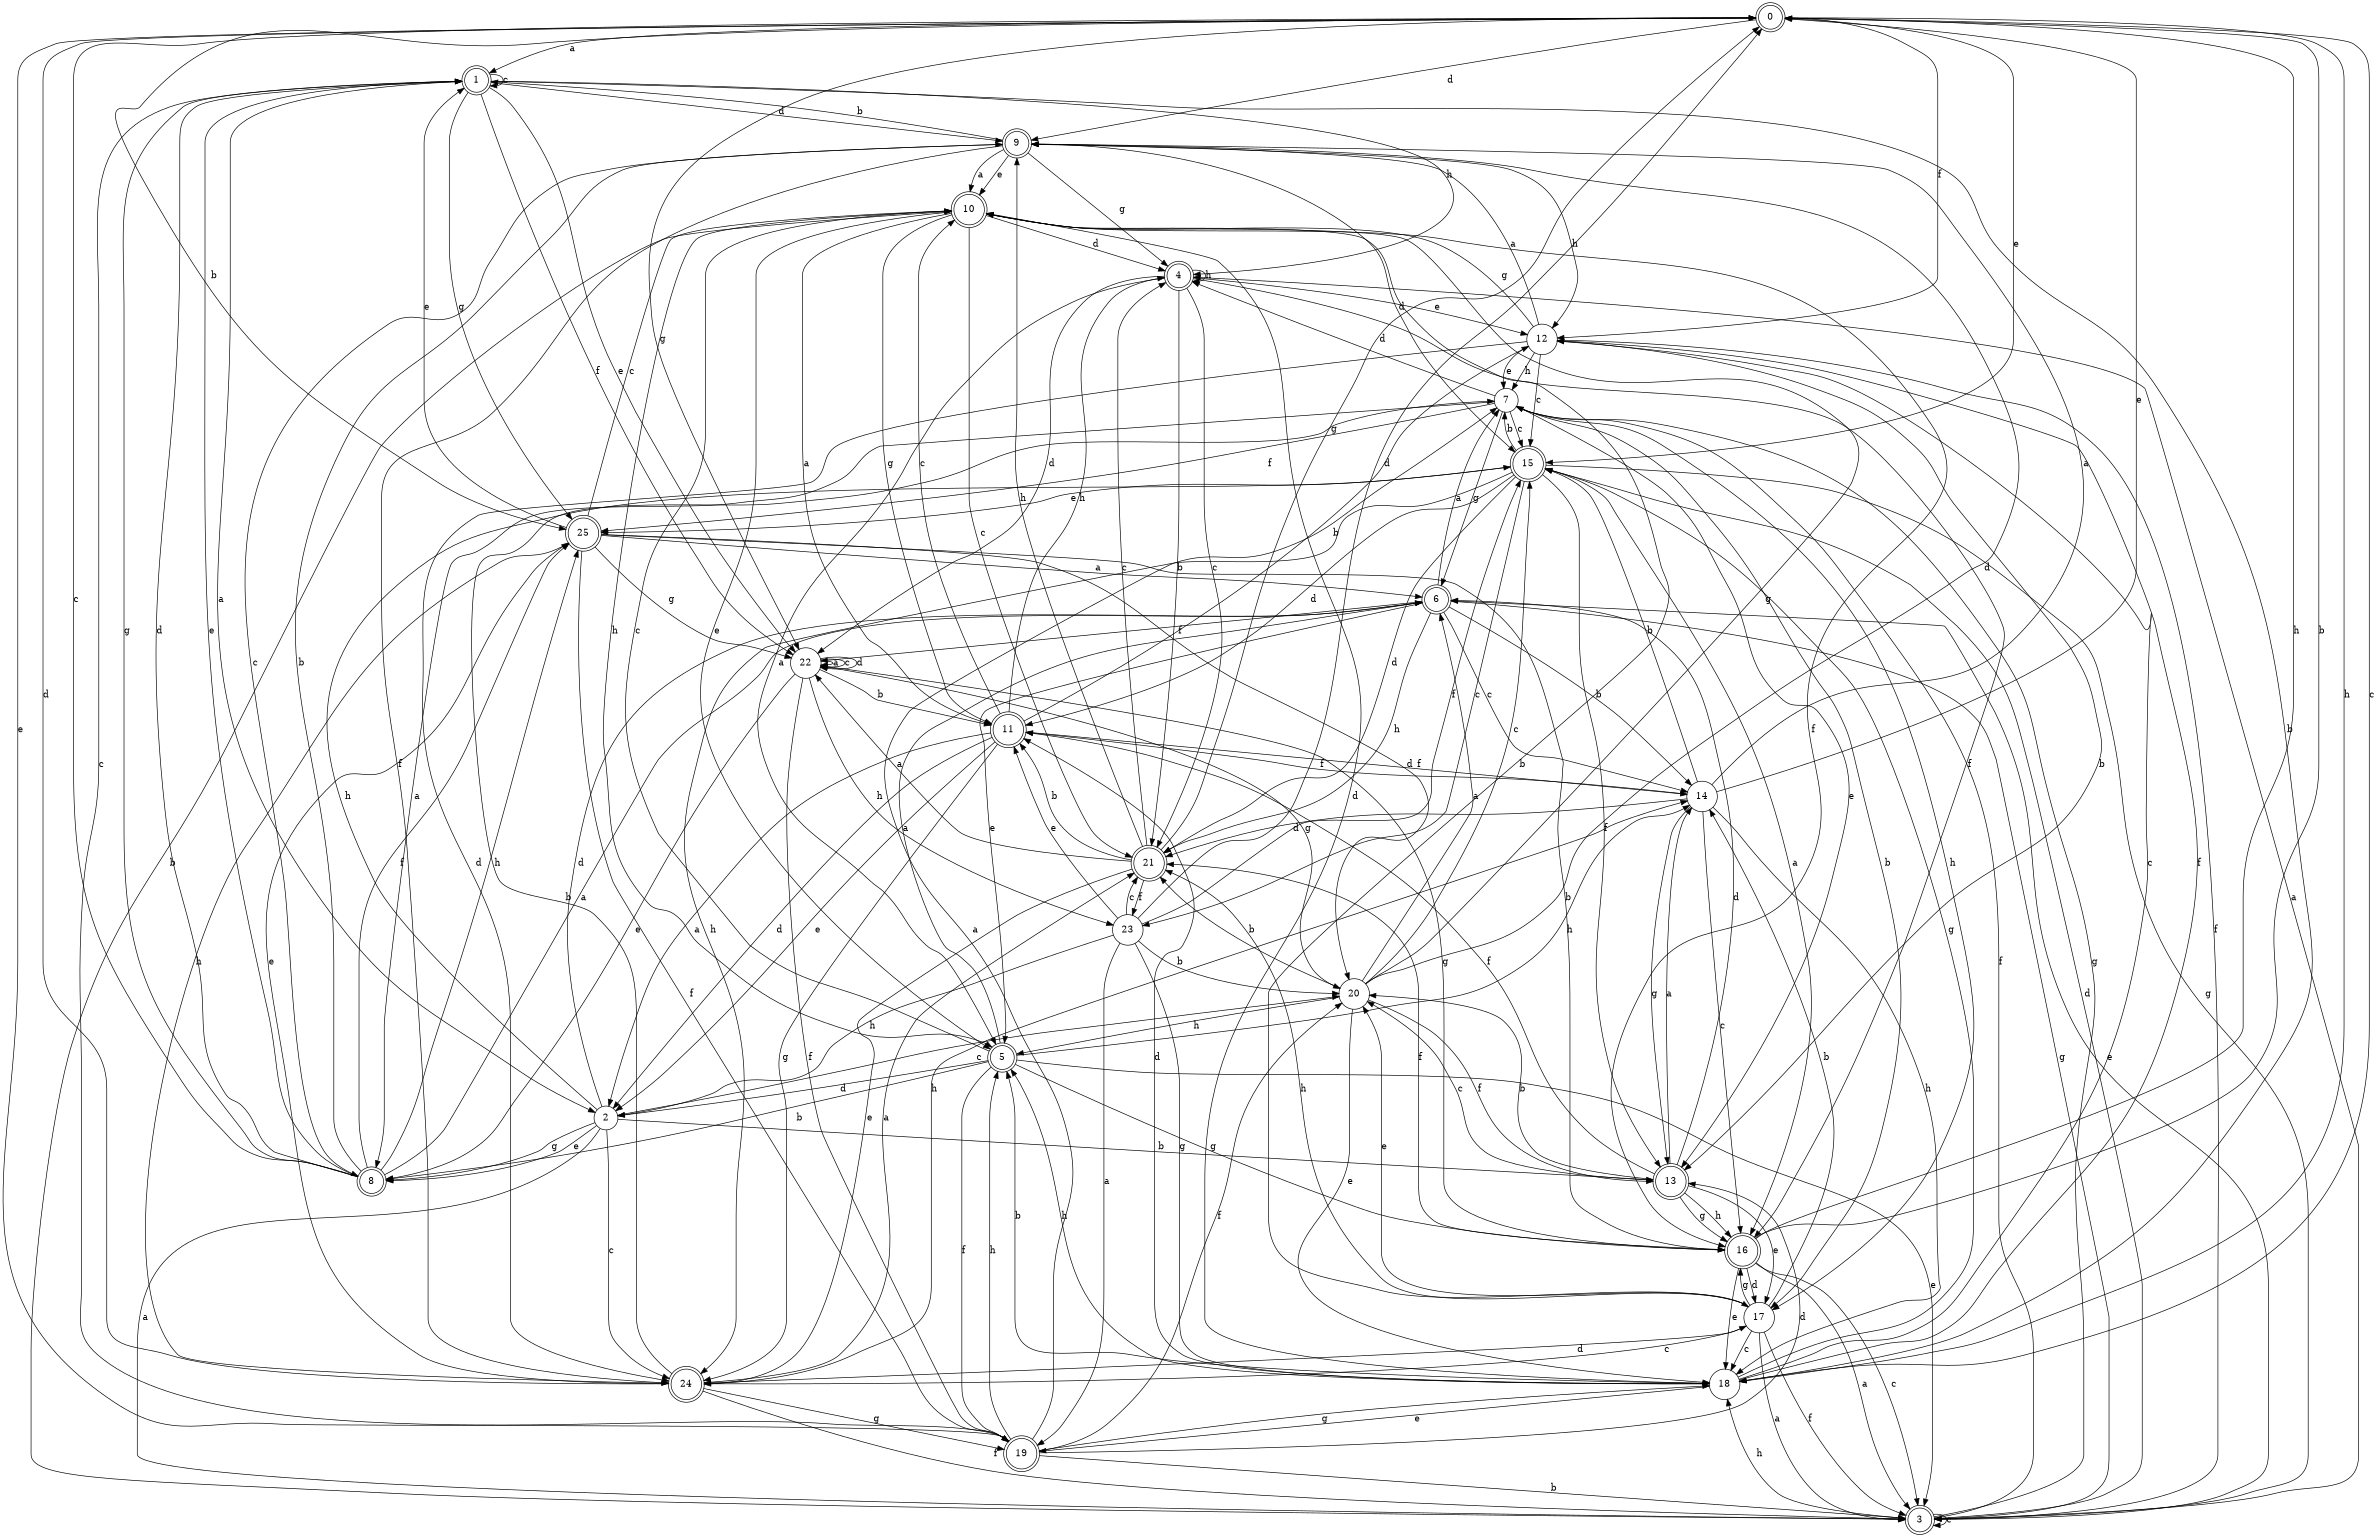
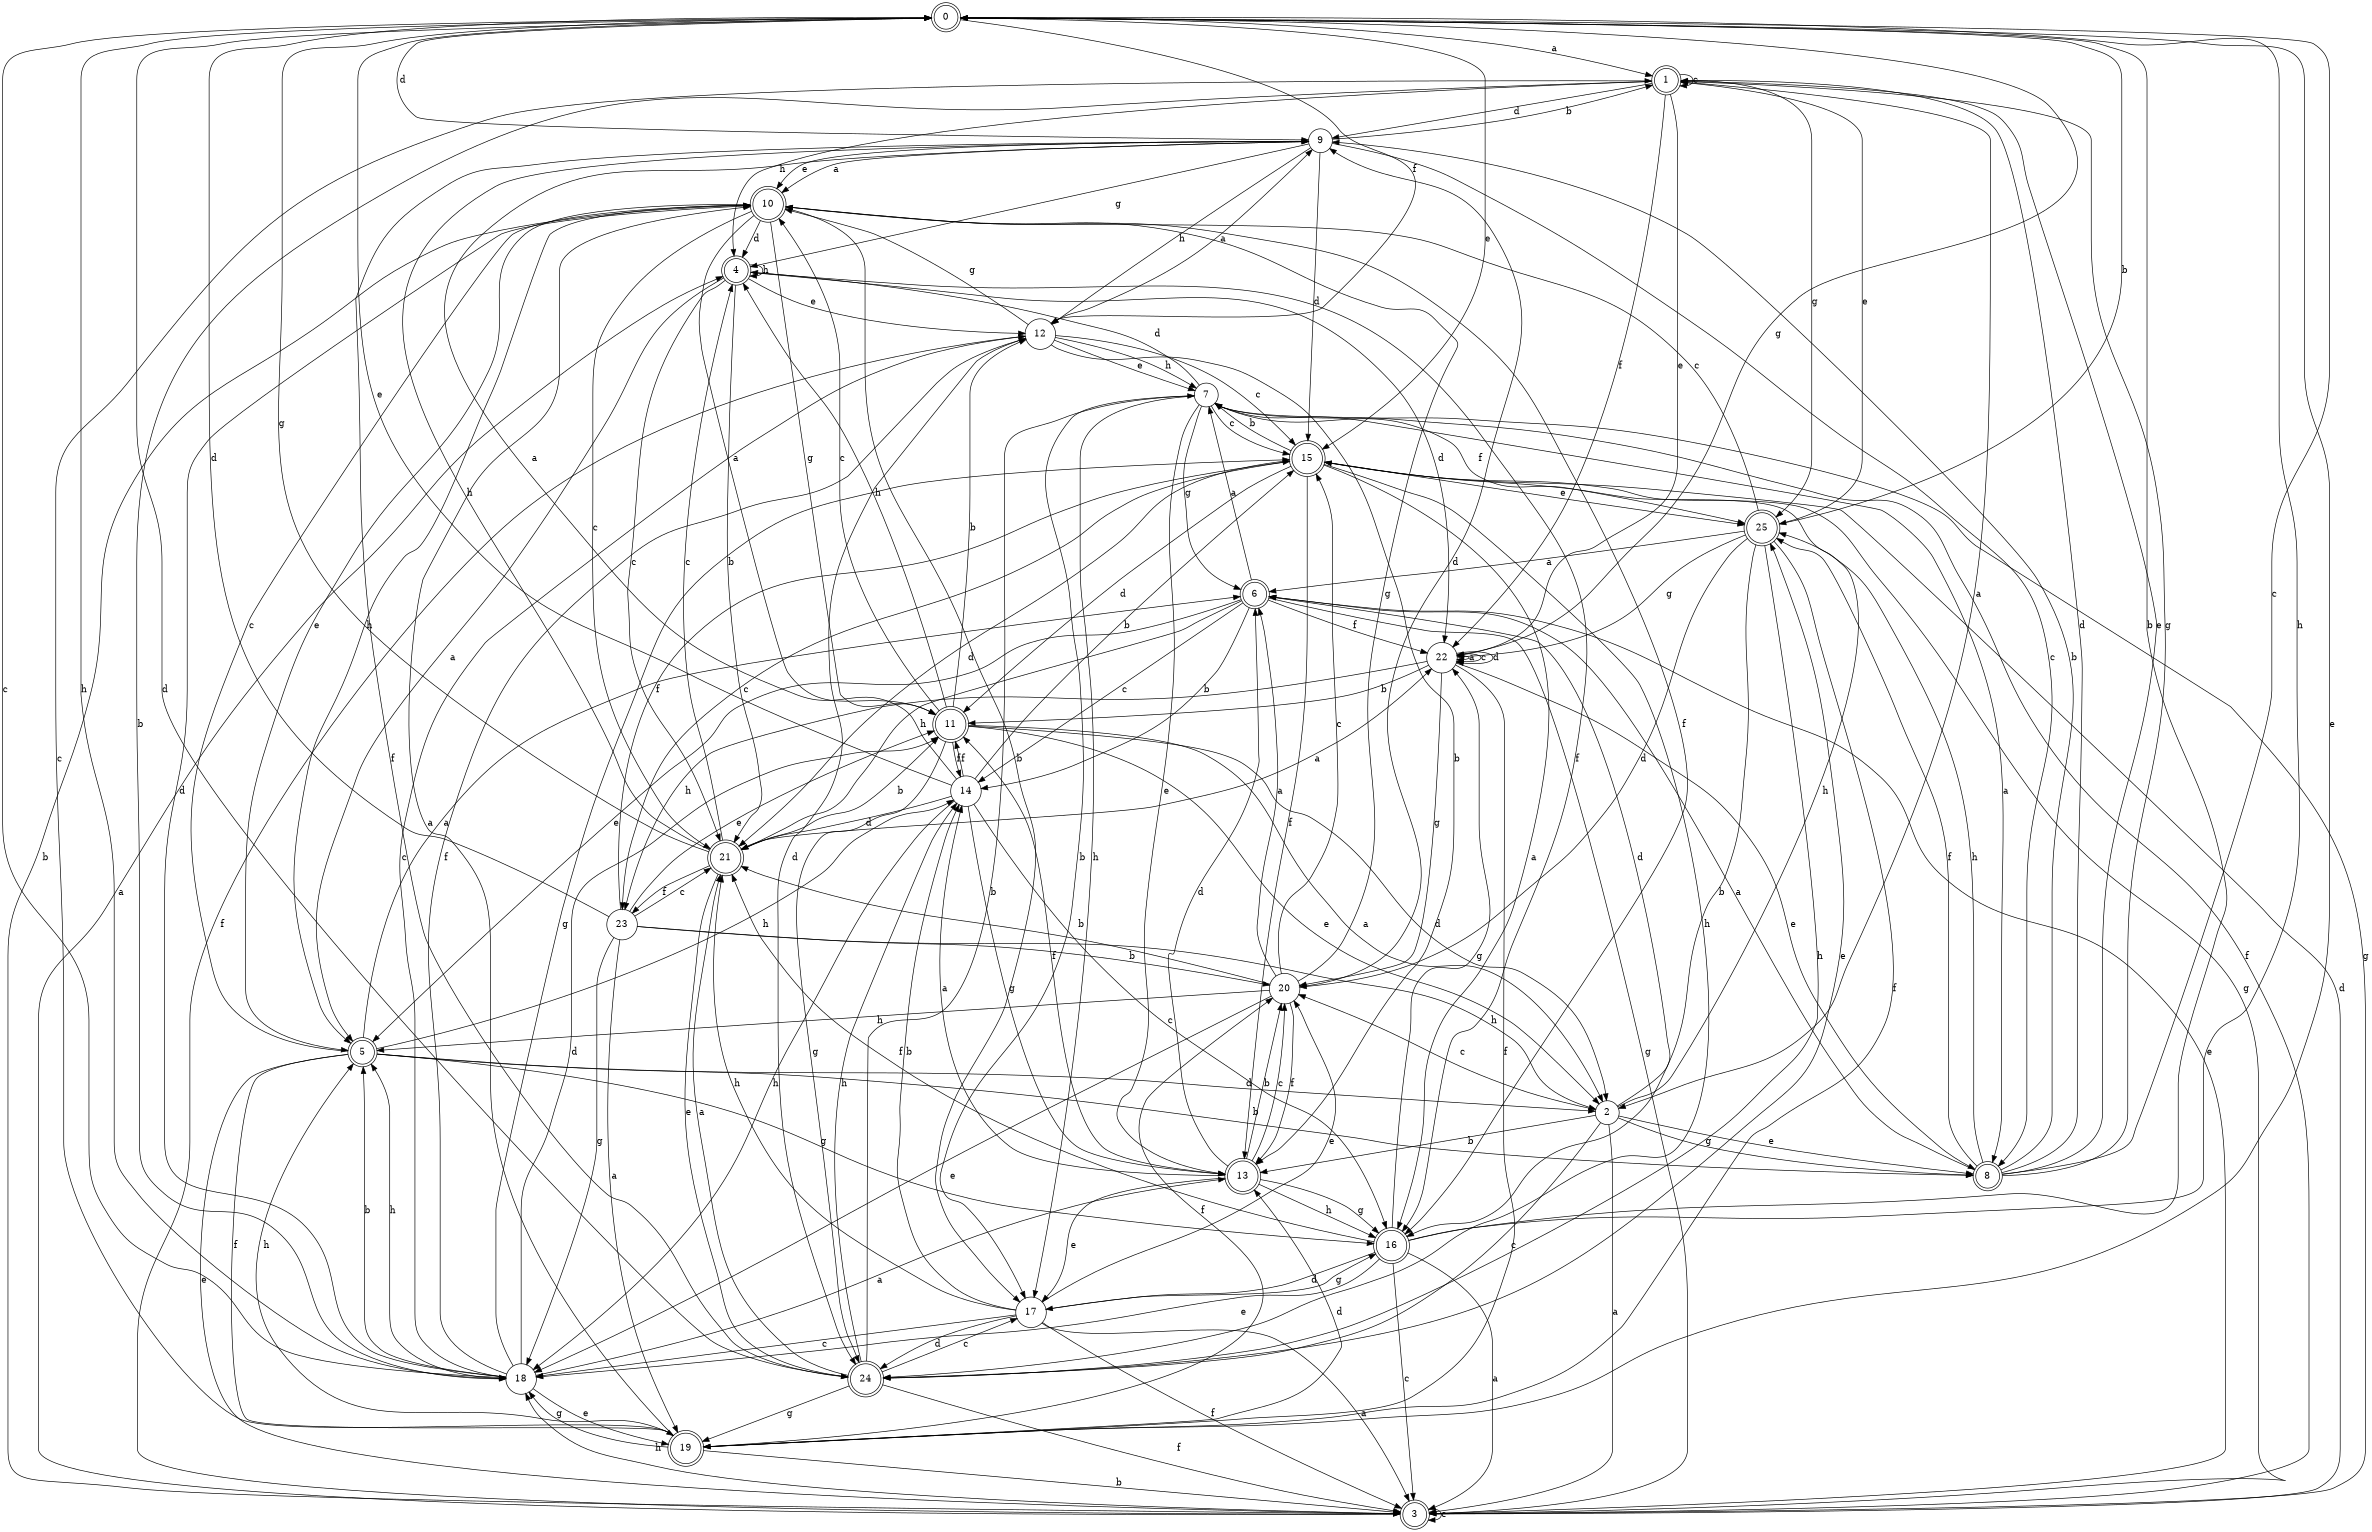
(1017, 143) -> (1320, 141)
(885, 768) -> (412, 769)
none -> (877, 1276)
